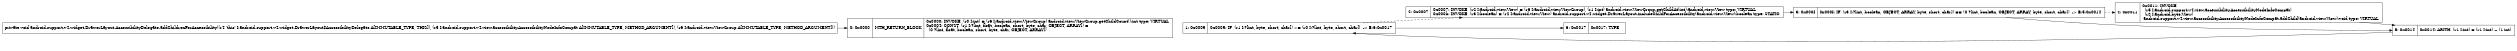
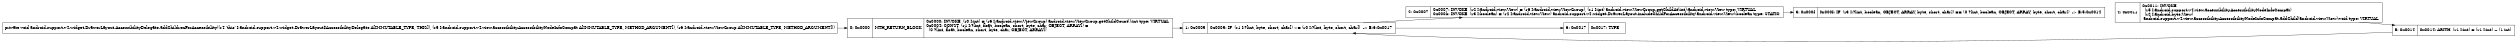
(2109, 12) -> none
(1411, 20) -> (1411, 20)
none -> (1176, 28)
(2198, 28) -> none
